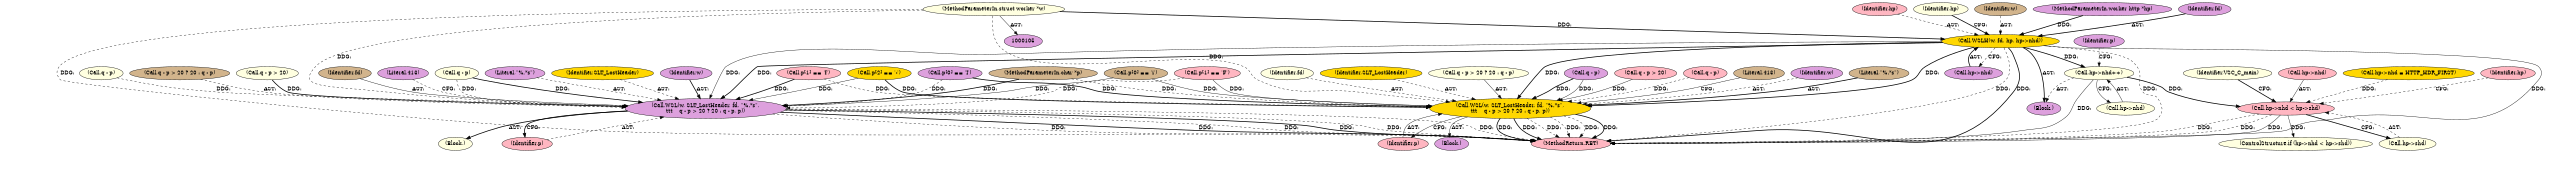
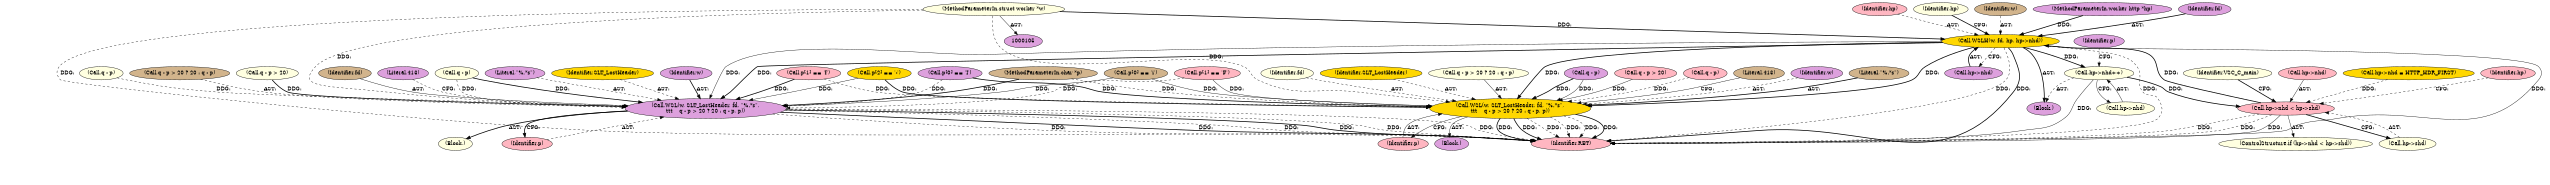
none -> (2157, 66)
(2299, 128) -> (2299, 128)
(1571, 144) -> (1571, 144)
